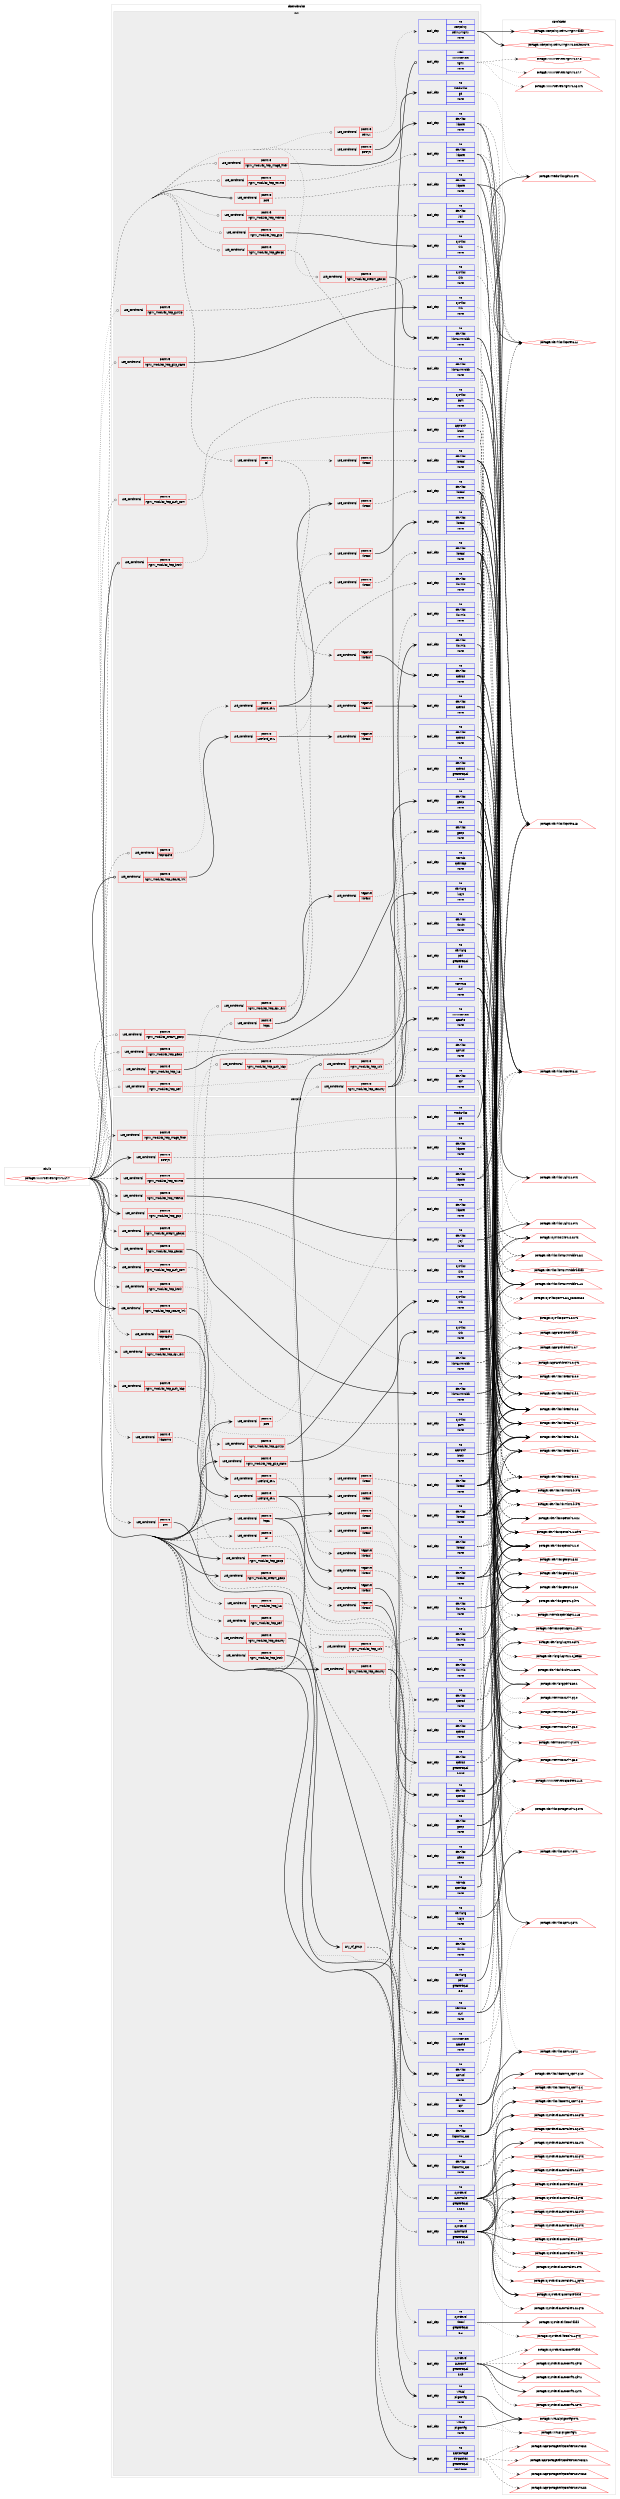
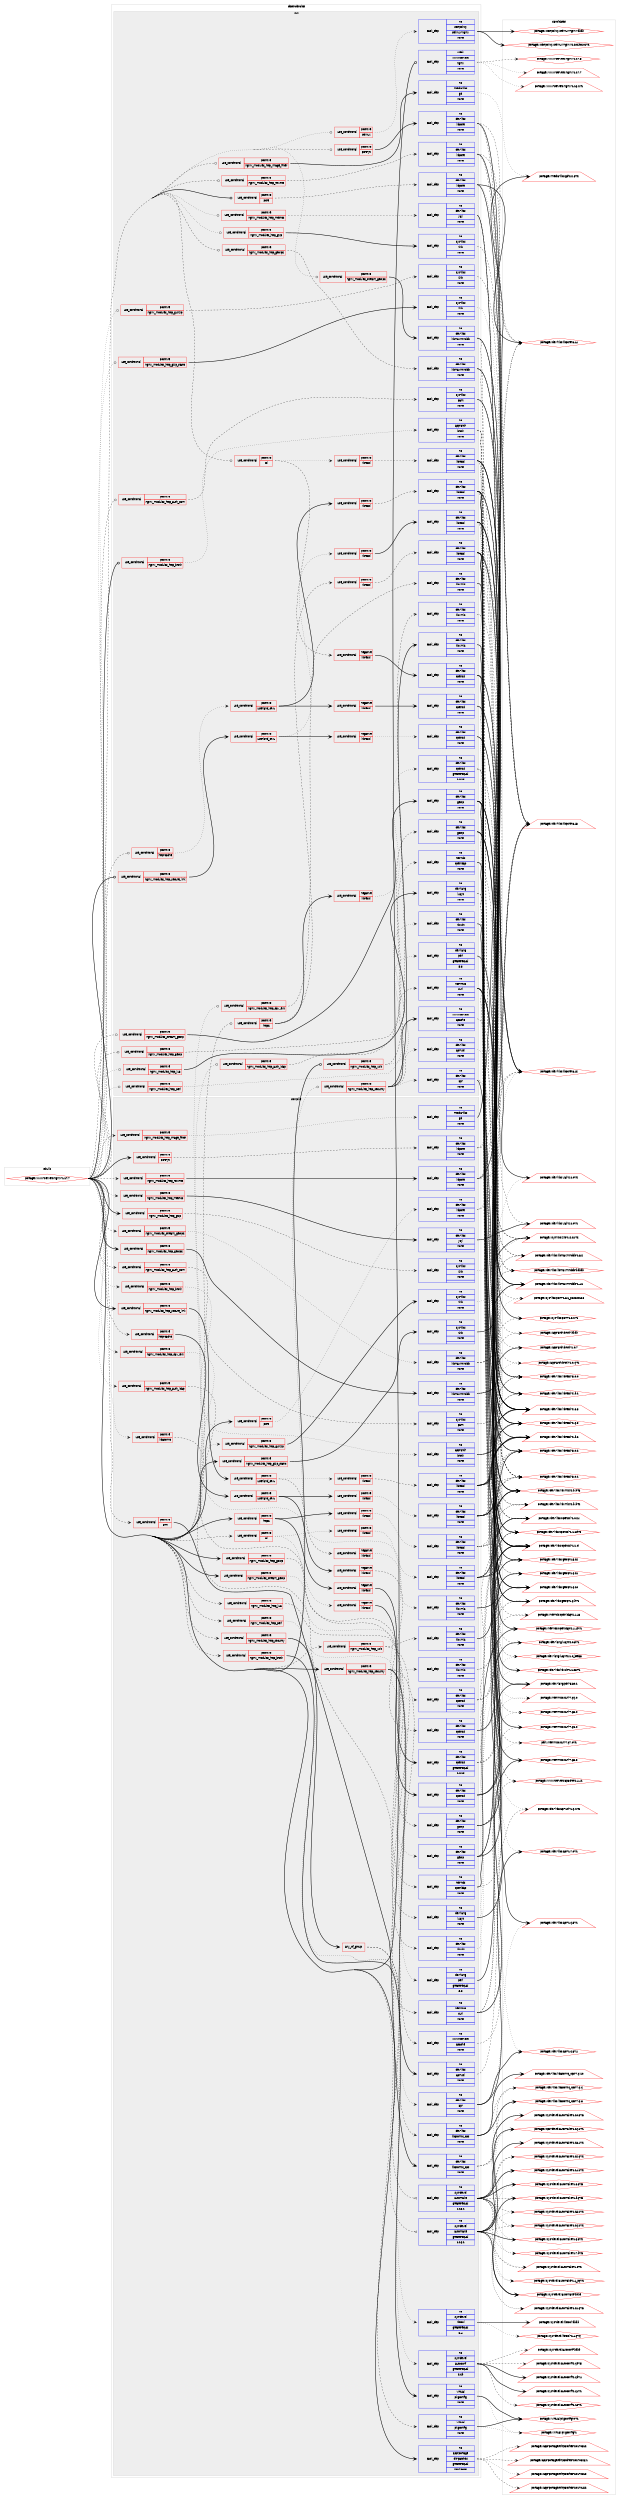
(559, 1505) -> (559, 1505)
(559, 1615) -> (559, 1615)
(559, 1670) -> (559, 1670)
(559, 1743) -> (559, 1743)
(559, 1809) -> (559, 1809)
(559, 2115) -> (559, 2115)
(559, 2212) -> (559, 2212)
